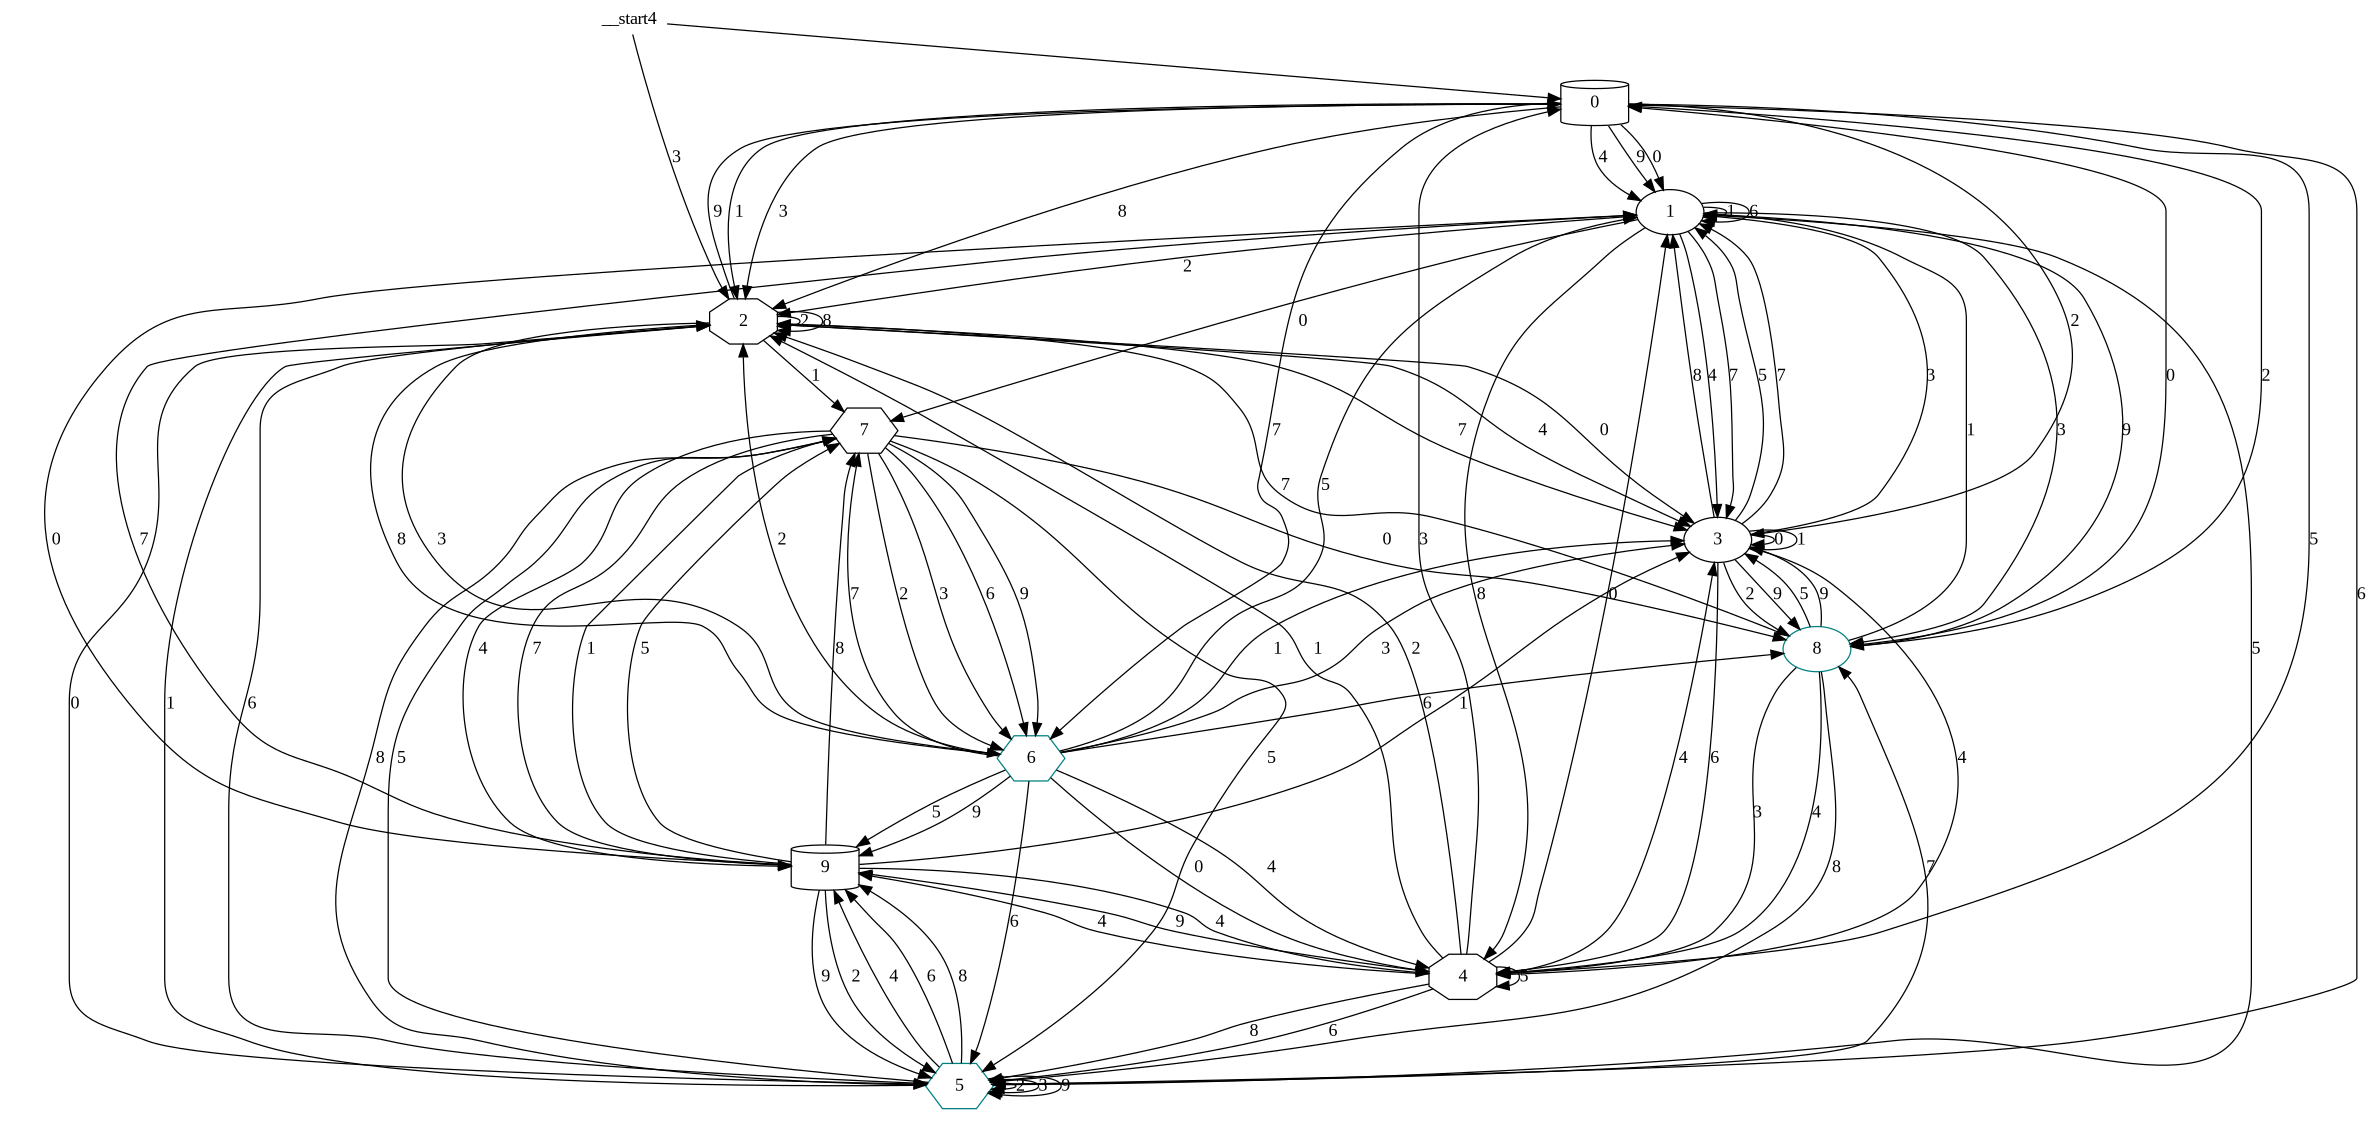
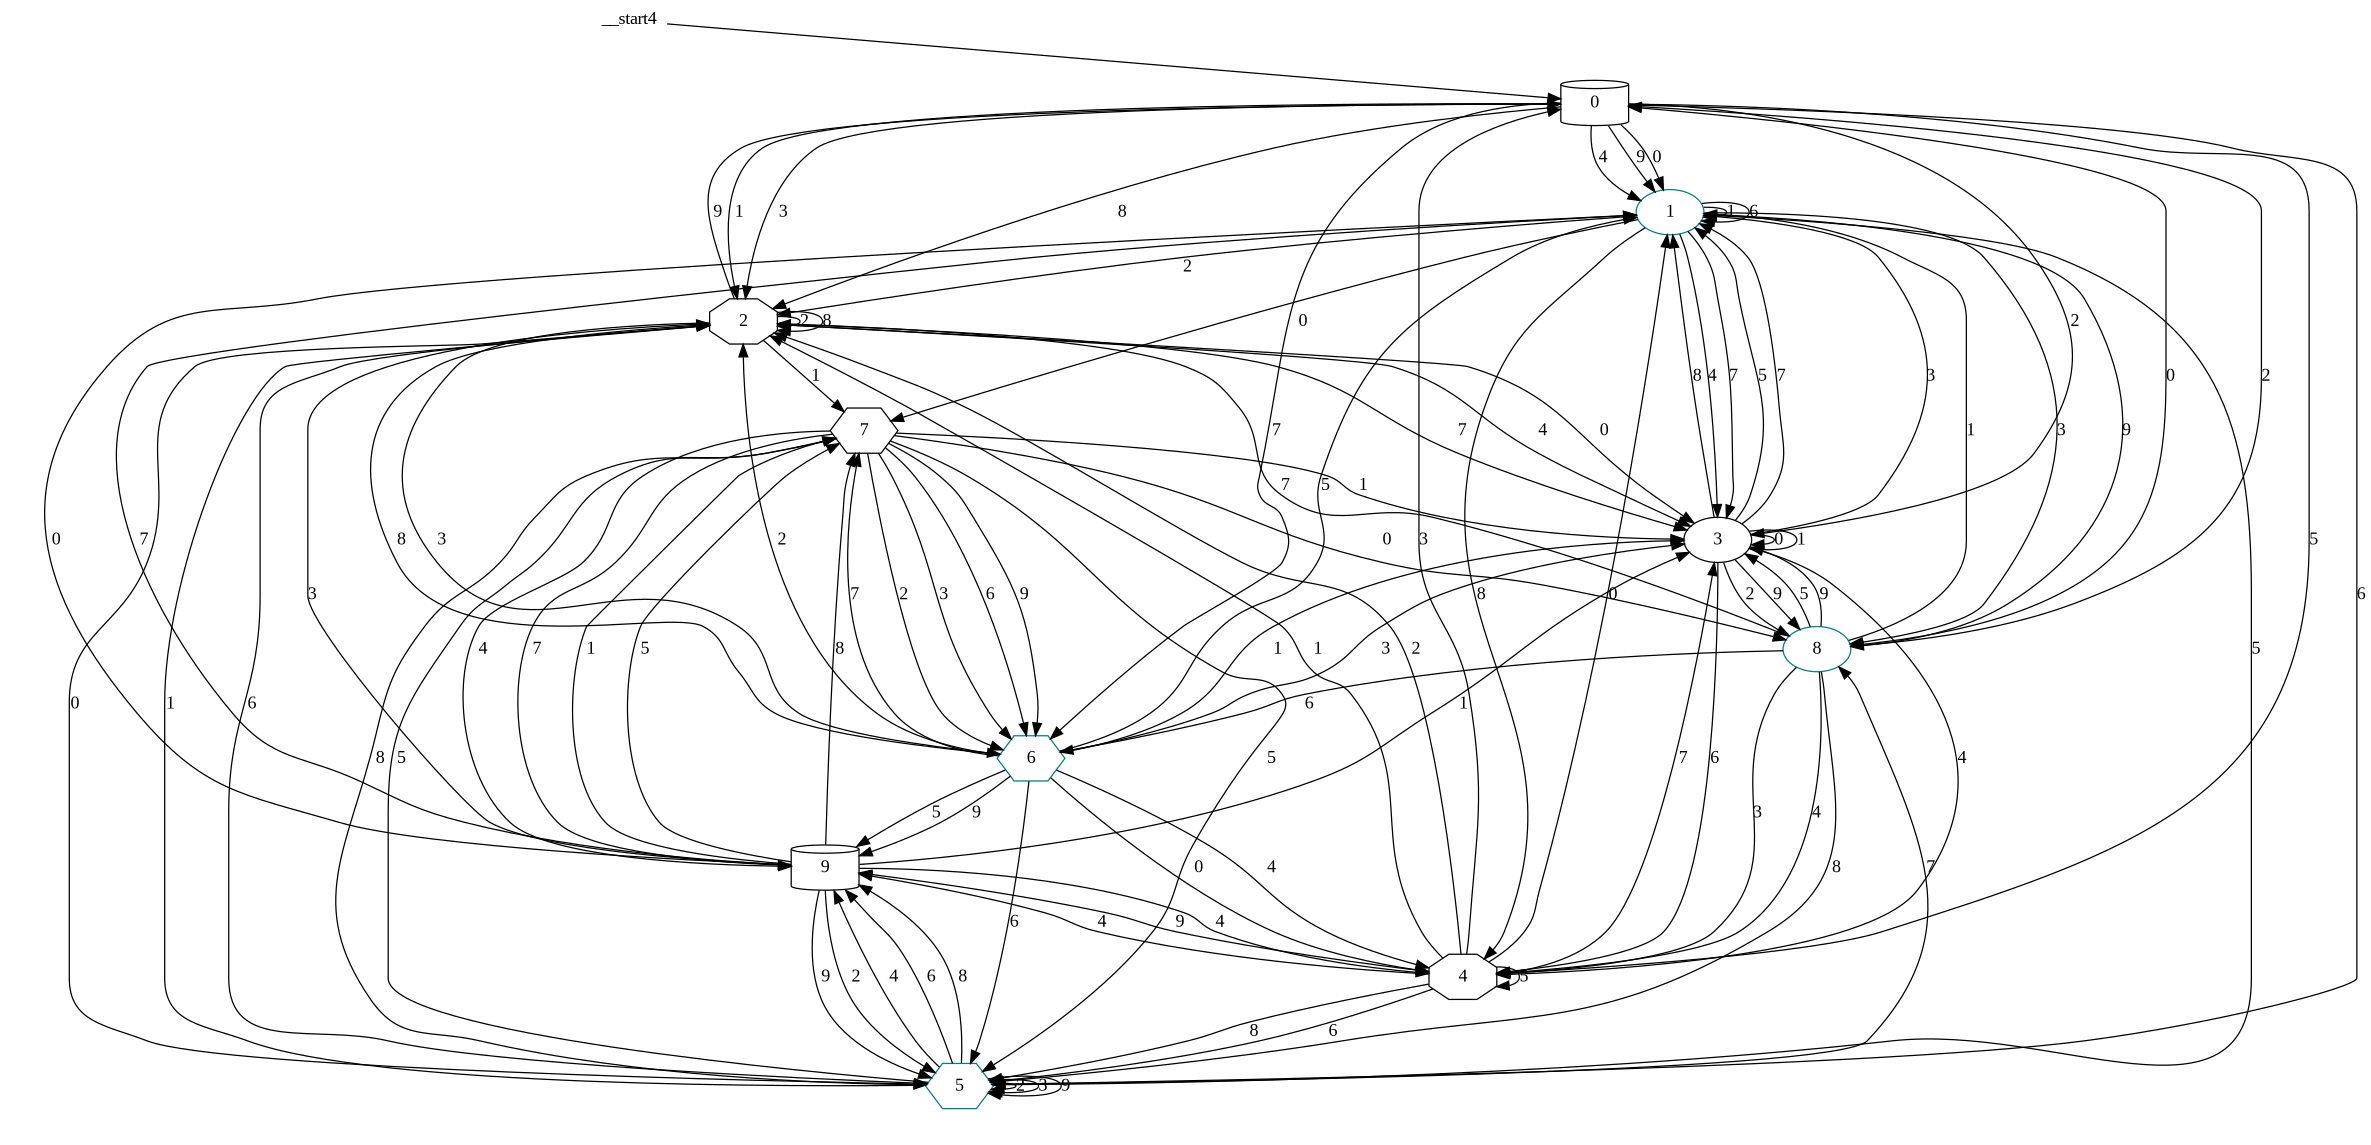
(671, 163) -> (310, 602)
(1670, 212) -> (1670, 212)
none -> (1288, 466)
(1397, 698) -> (1424, 675)
(1683, 758) -> (1683, 758)
